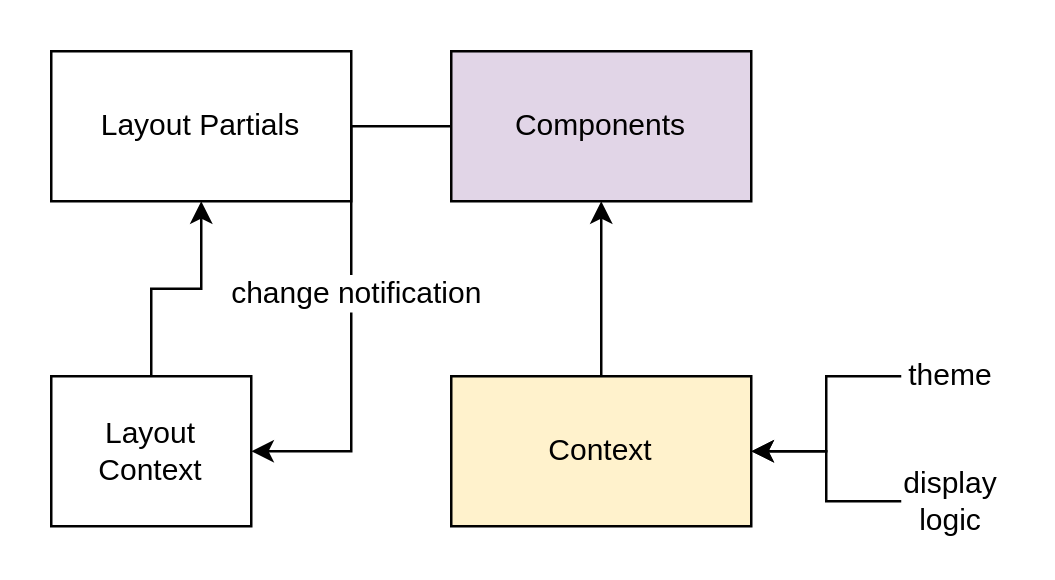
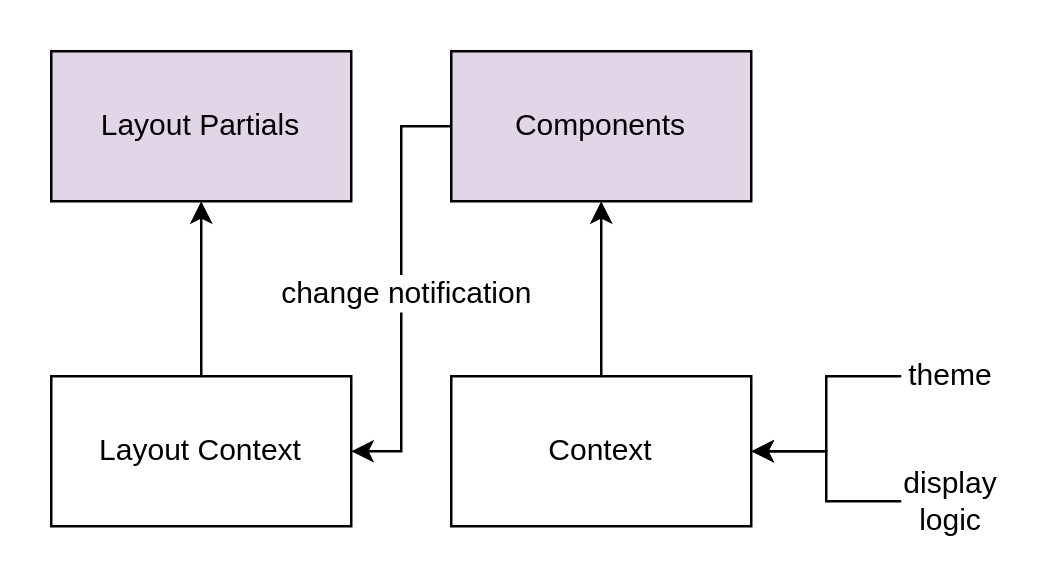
(201, 126) -> (201, 126)
(151, 451) -> (201, 451)
(601, 451) -> (601, 451)
